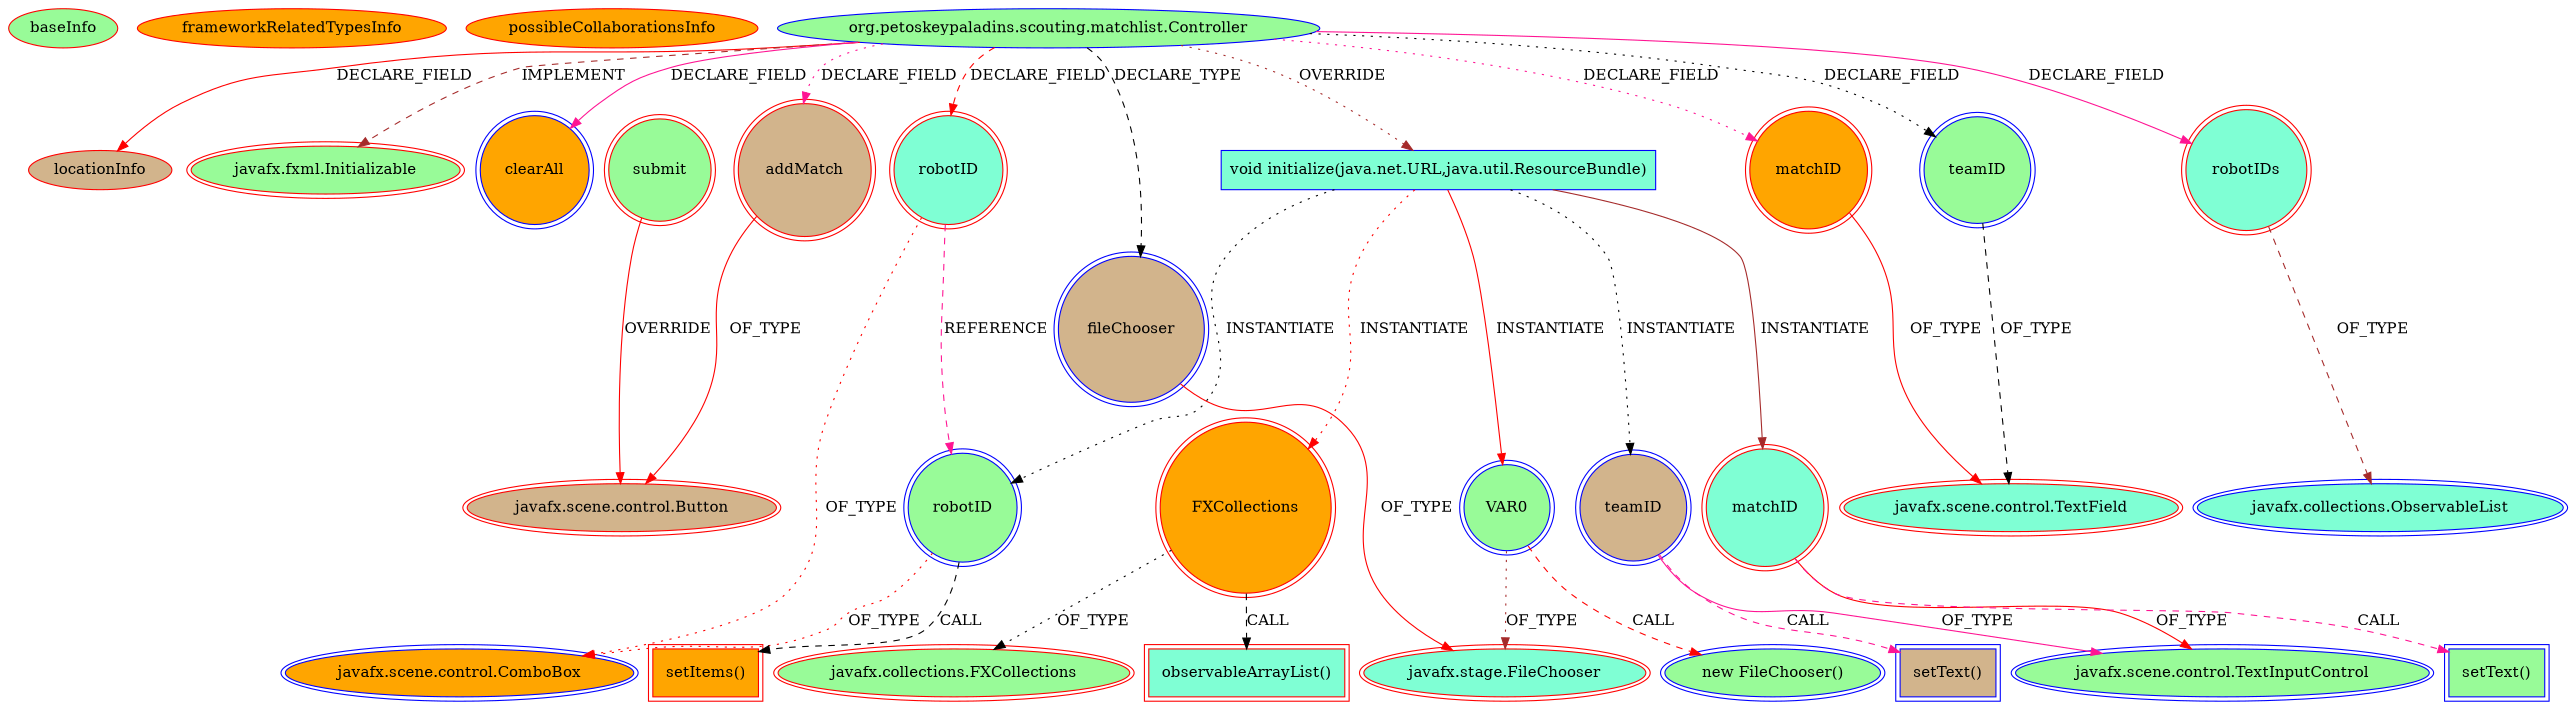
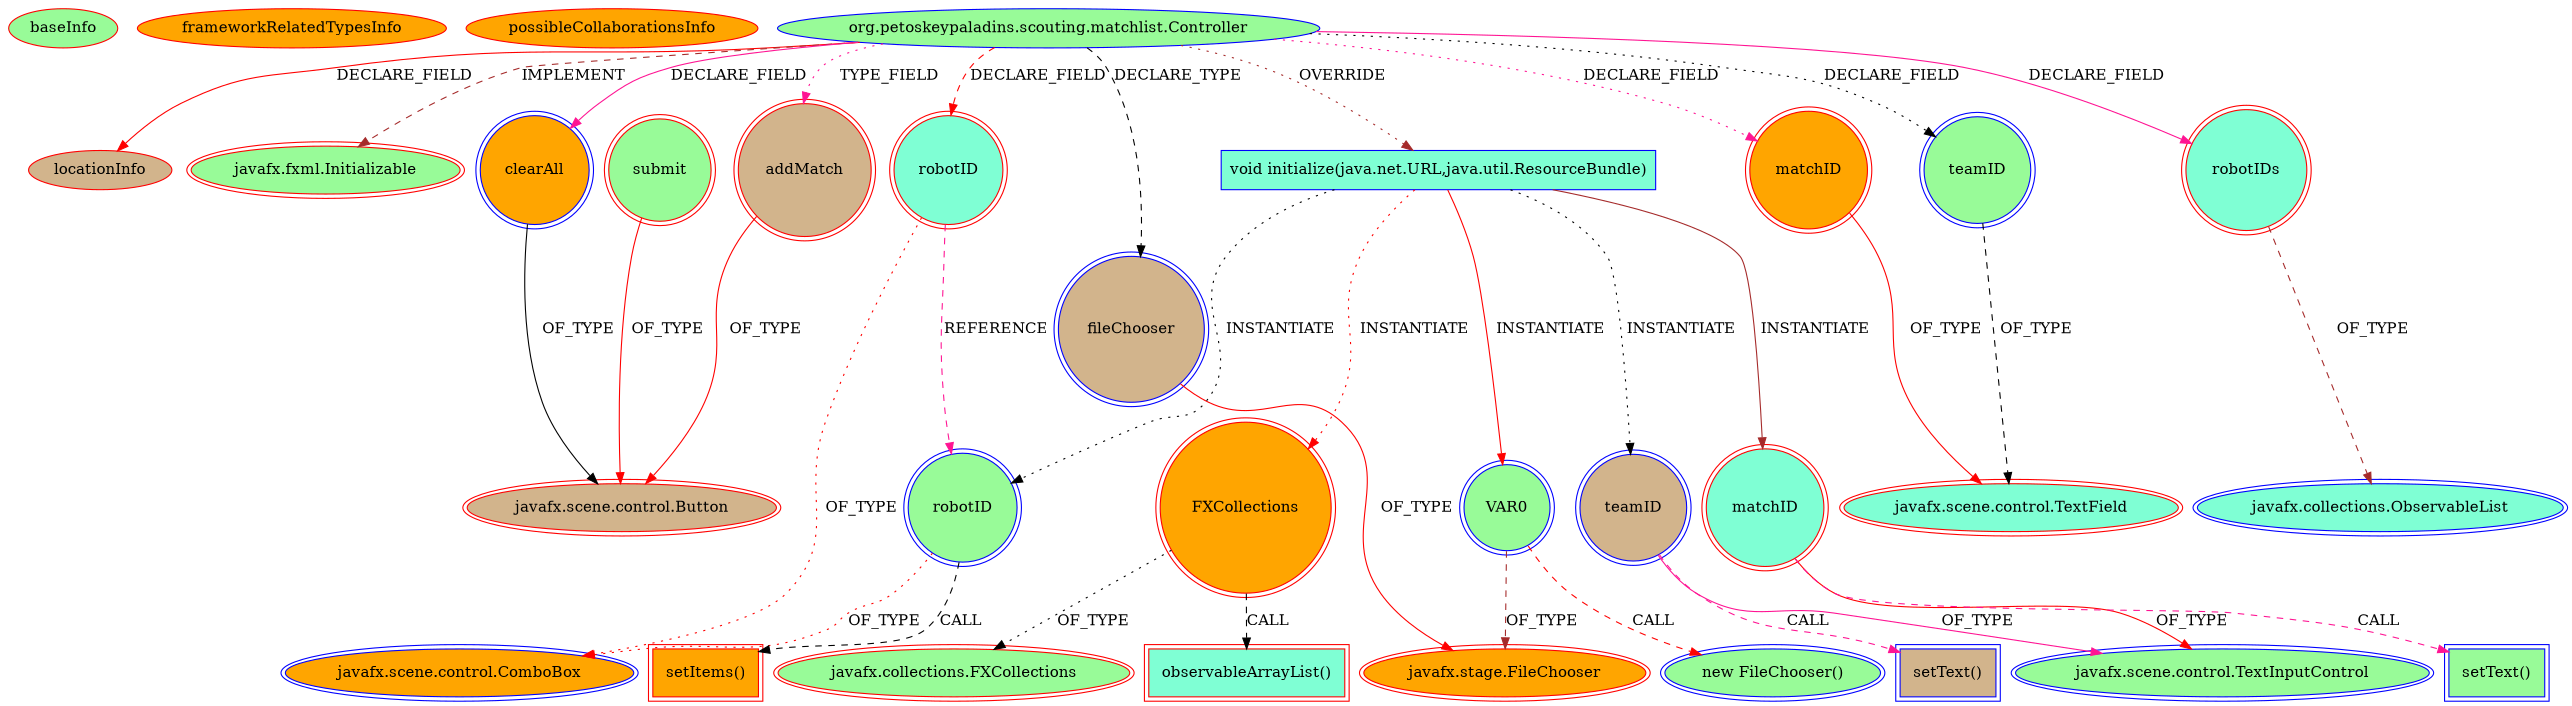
(889, 76) -> (889, 76)
(668, 329) -> (668, 329)
none -> (531, 358)
(1506, 594) -> (1506, 594)
(1505, 673) -> (1505, 673)
